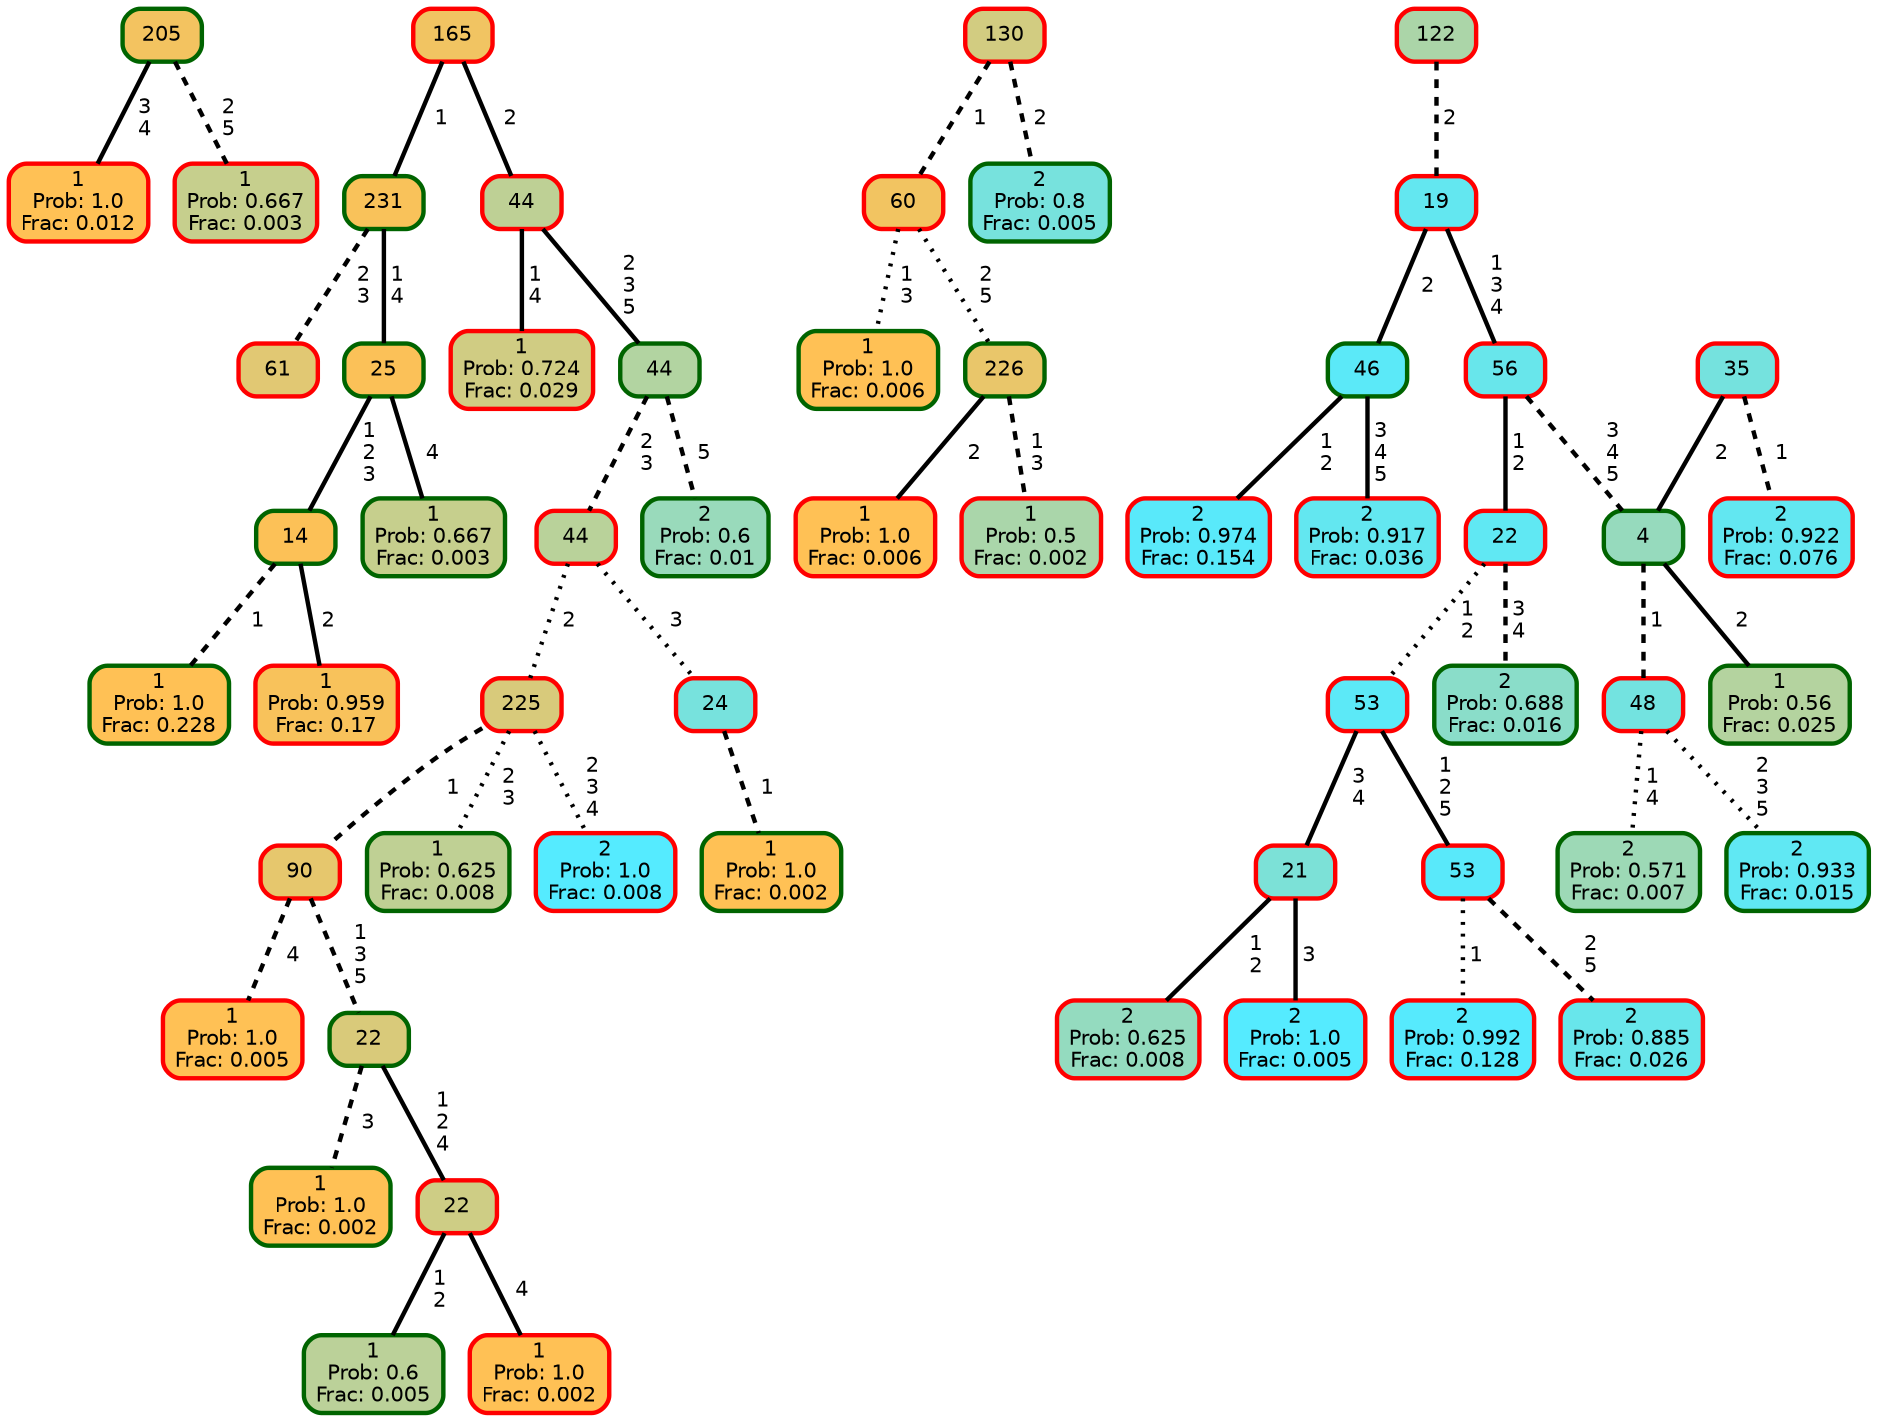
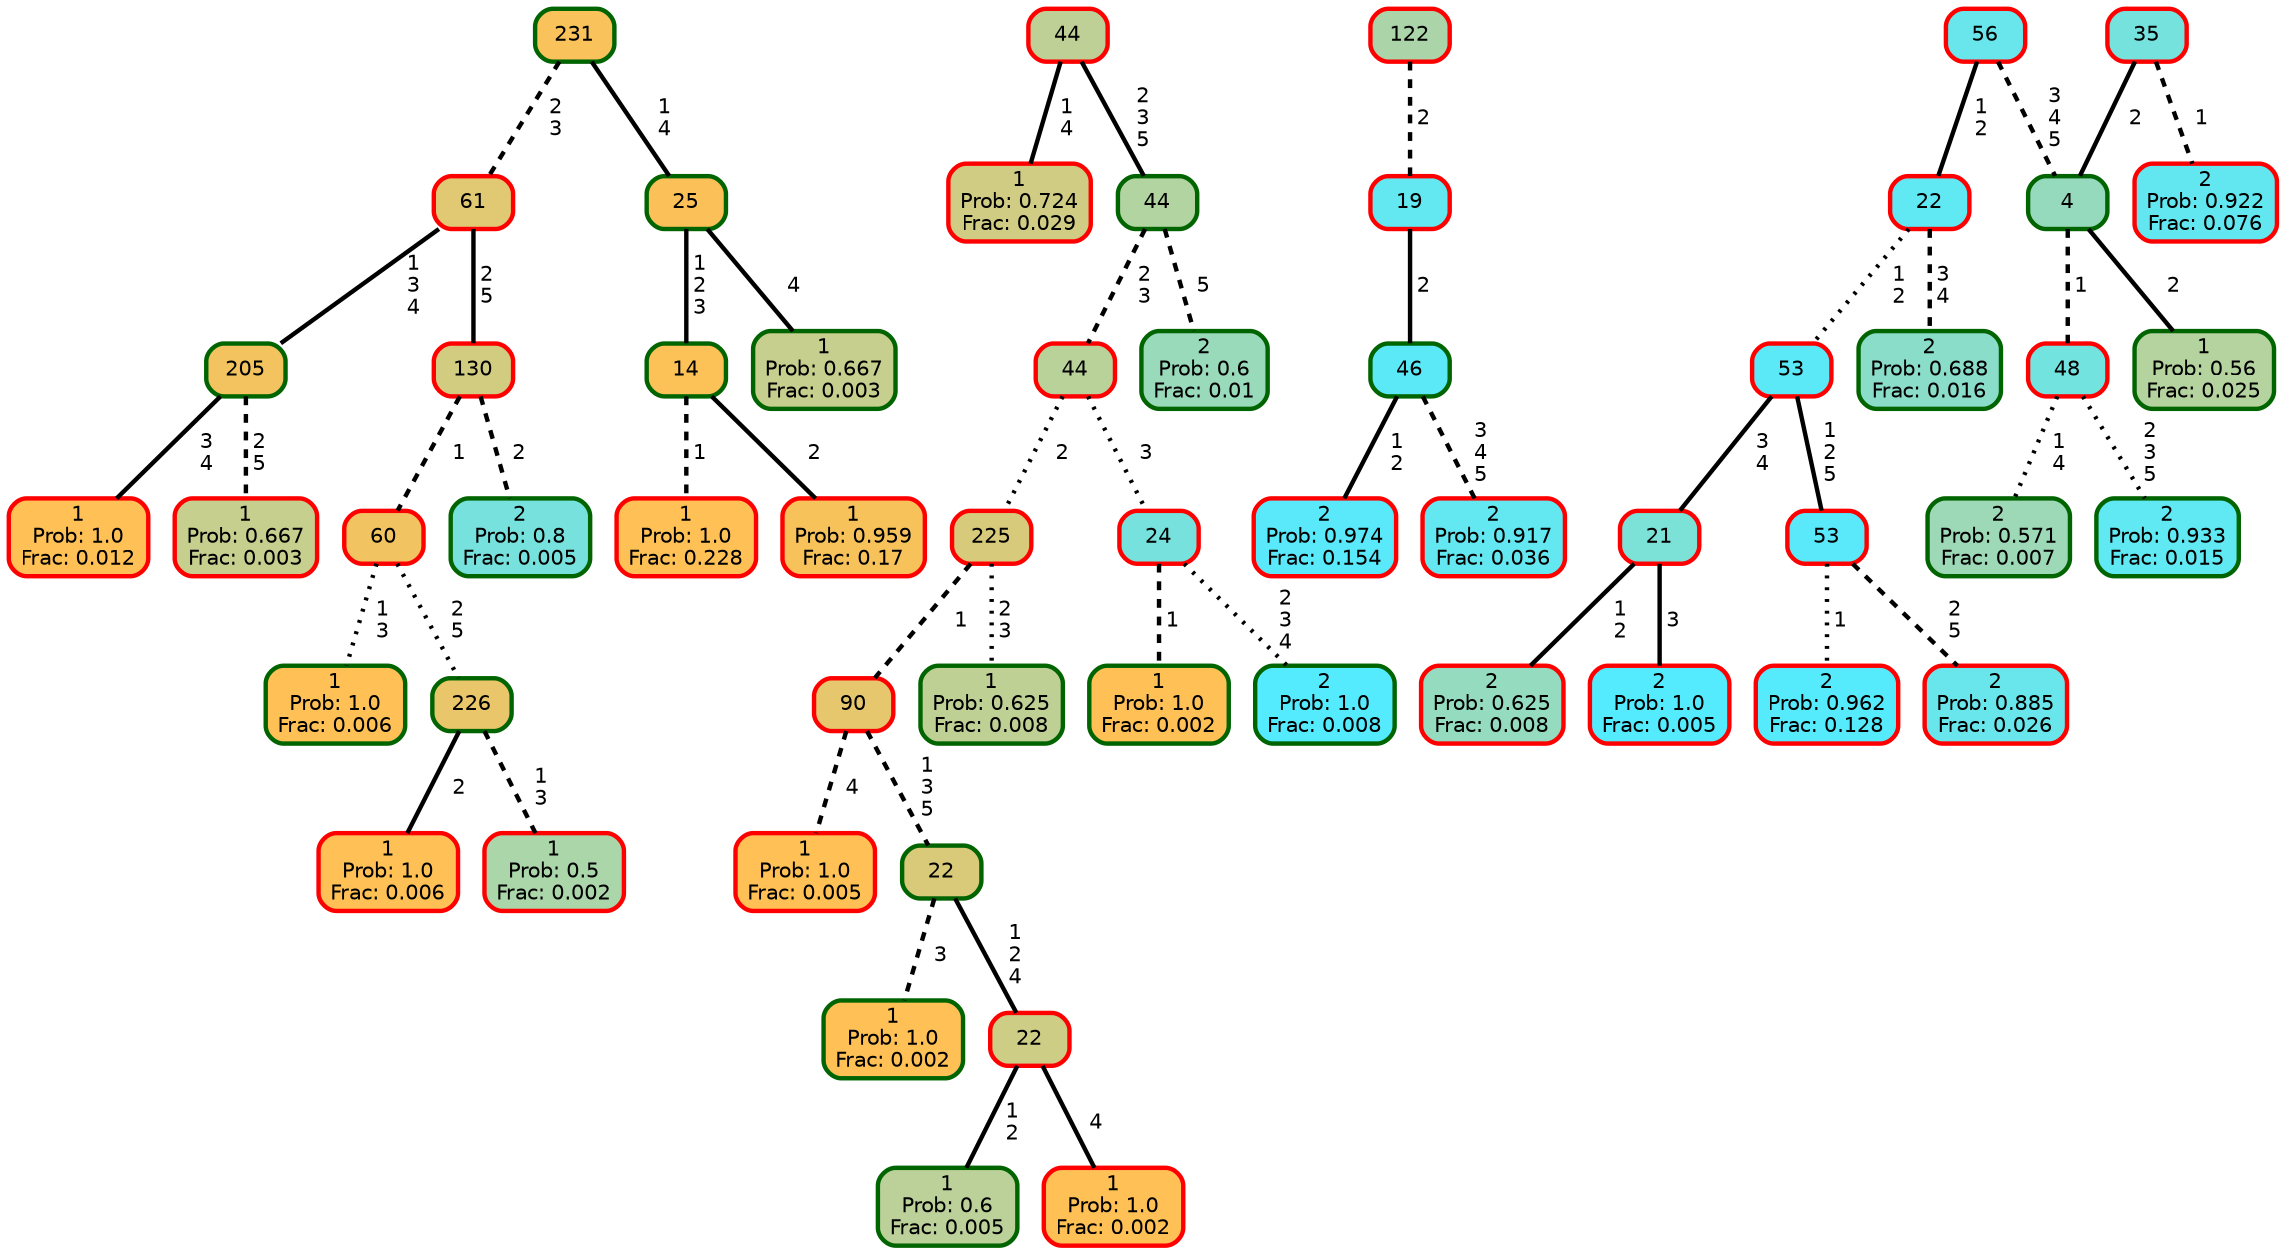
(453, 35) -> none
none -> (360, 286)
none -> (473, 286)
(1471, 286) -> none
(1367, 447) -> (1449, 447)
(159, 705) -> (686, 537)
(561, 782) -> (1236, 615)
(606, 872) -> (1325, 705)
(1463, 1039) -> (1827, 705)
